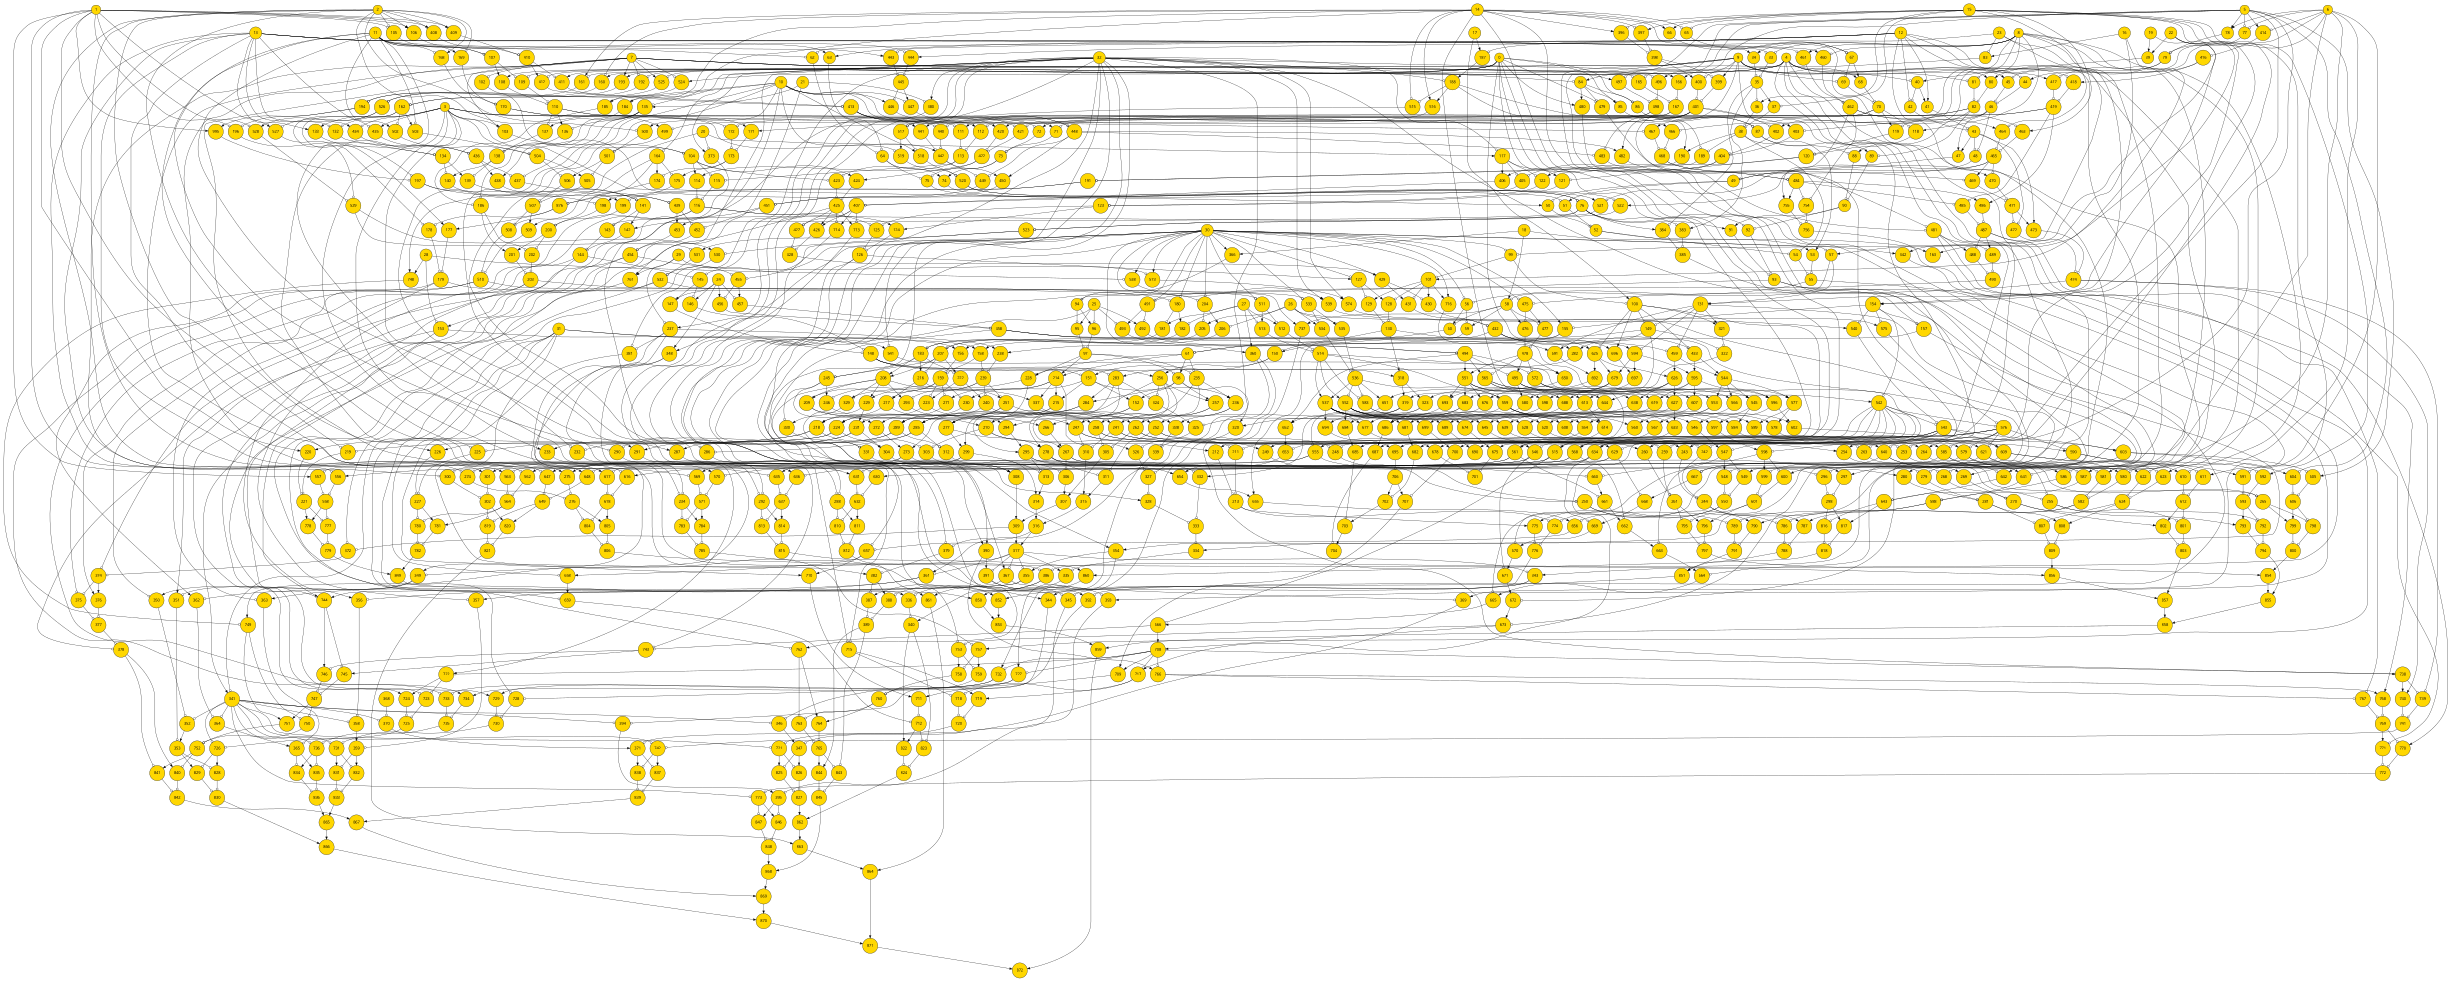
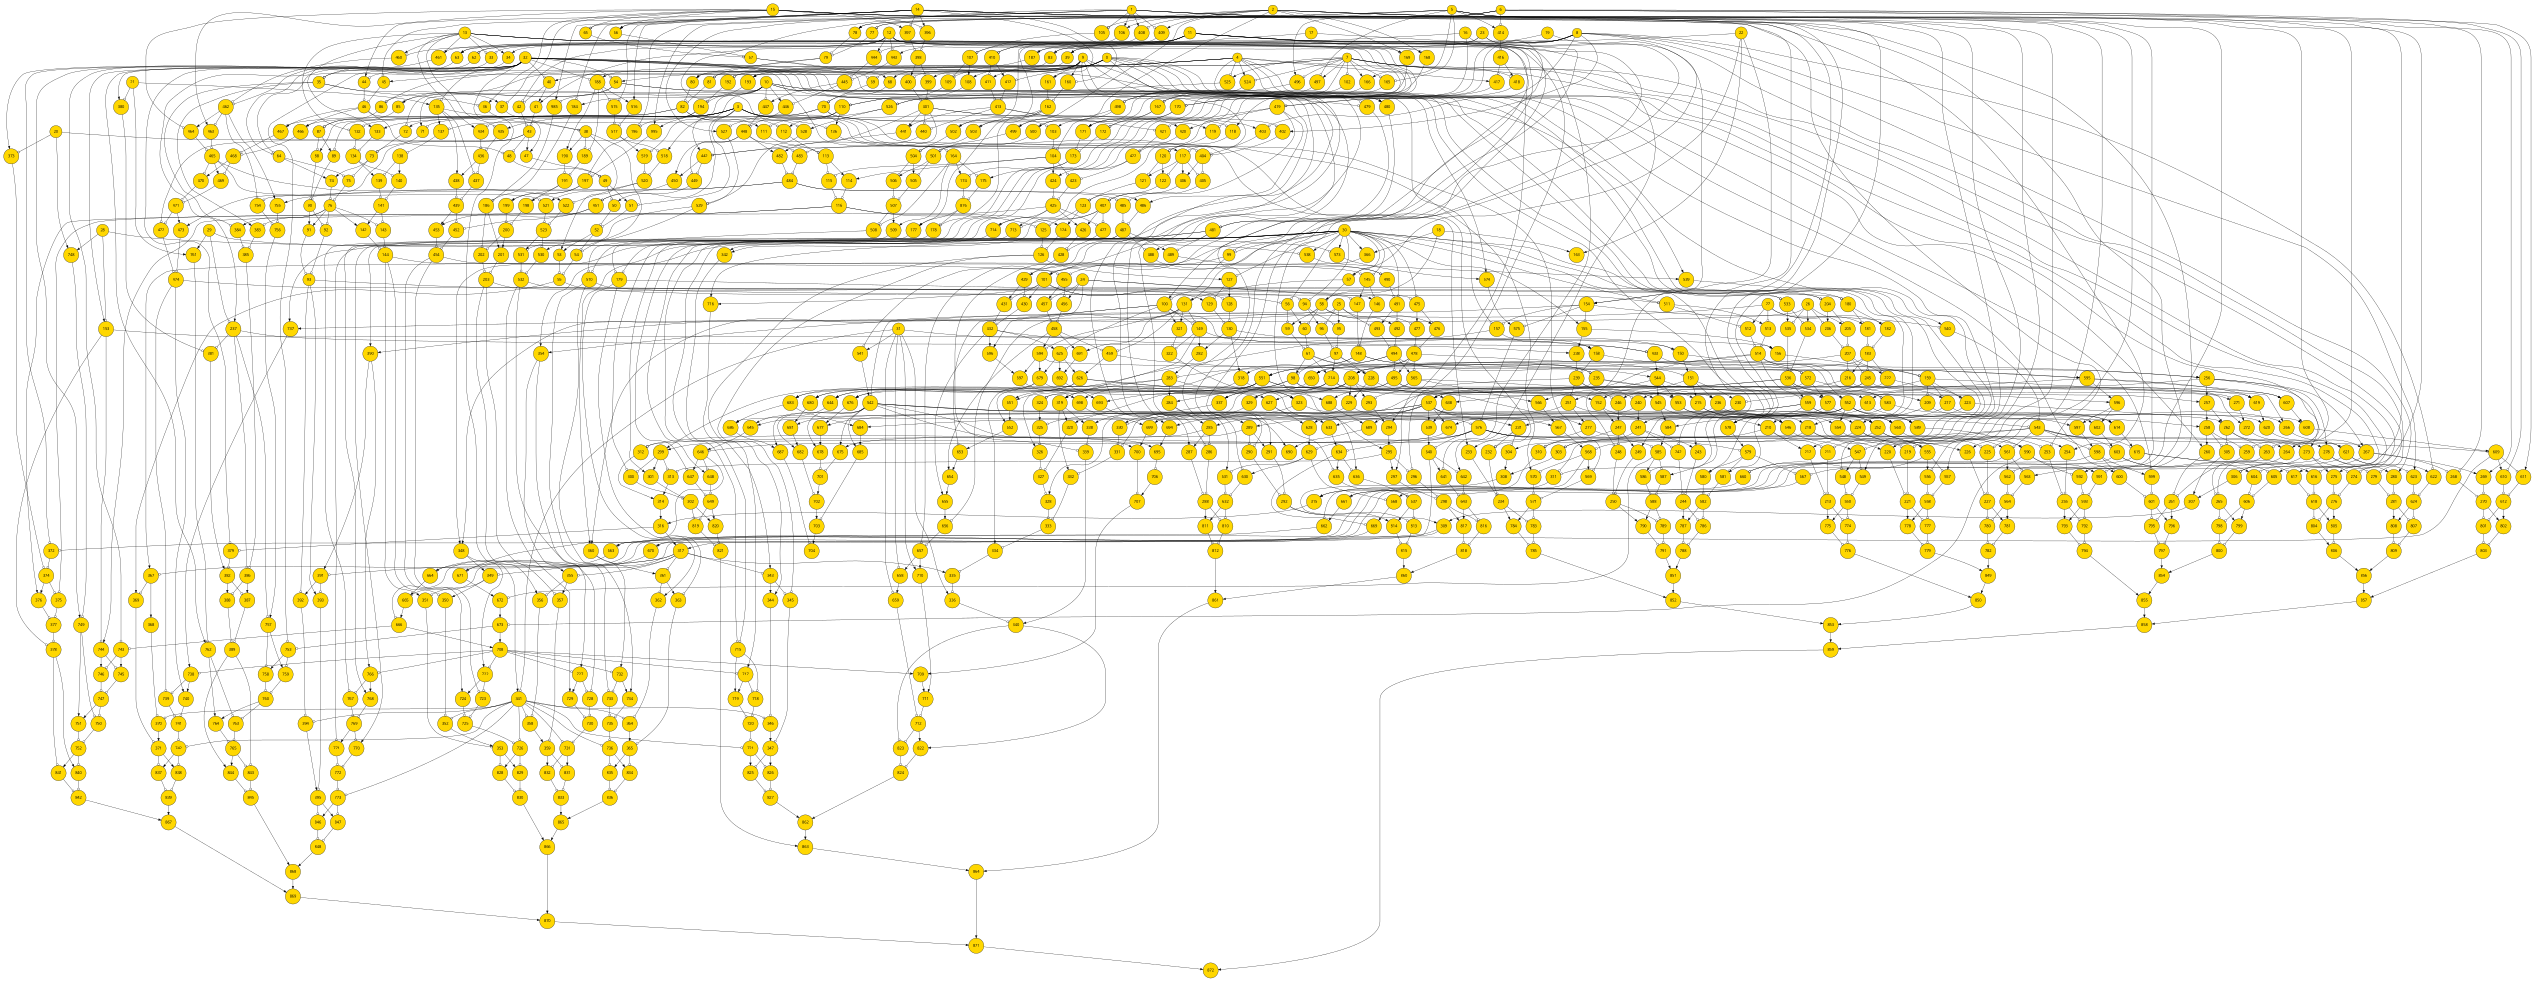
(605, 107) -> (554, 107)
(532, 144) -> (1035, 142)
(1391, 488) -> (819, 488)
(596, 538) -> (2323, 538)
(667, 590) -> (151, 599)
